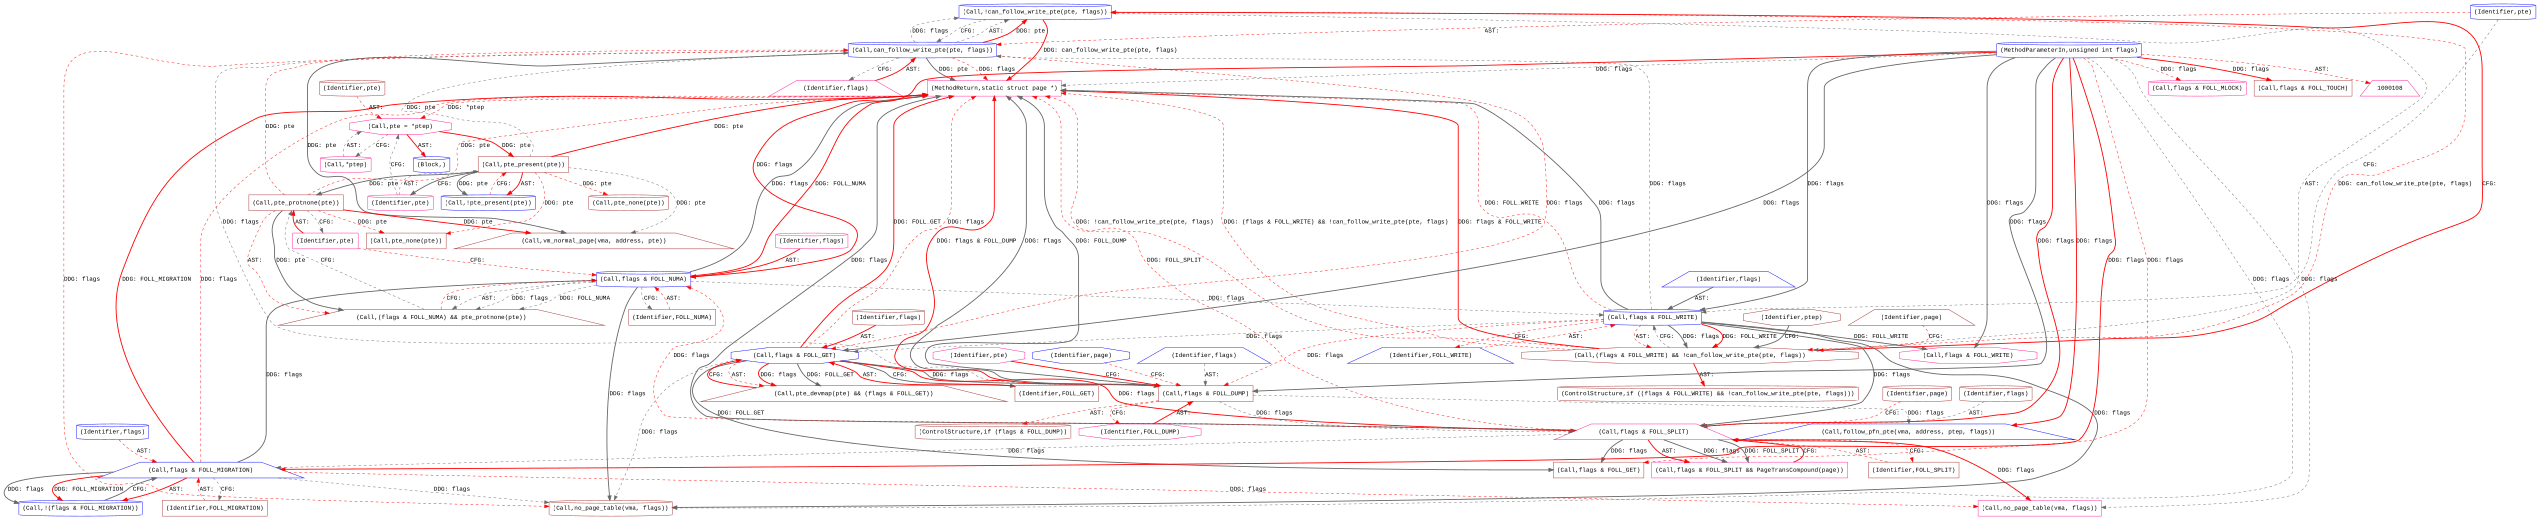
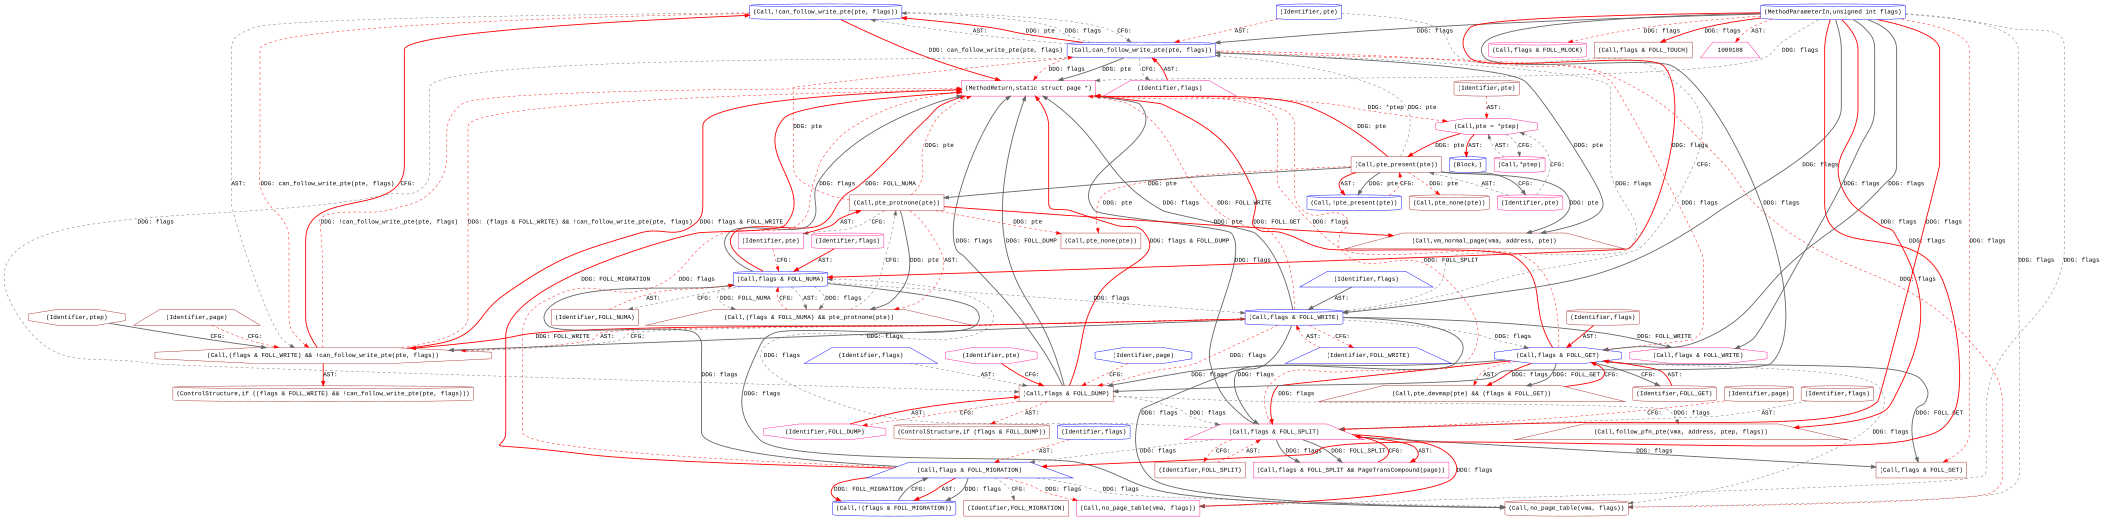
none -> (1463, 25)
(653, 183) -> (1536, 180)
(1057, 394) -> (1675, 394)
(1028, 423) -> (775, 374)
(1909, 432) -> (1681, 432)
(199, 492) -> none
